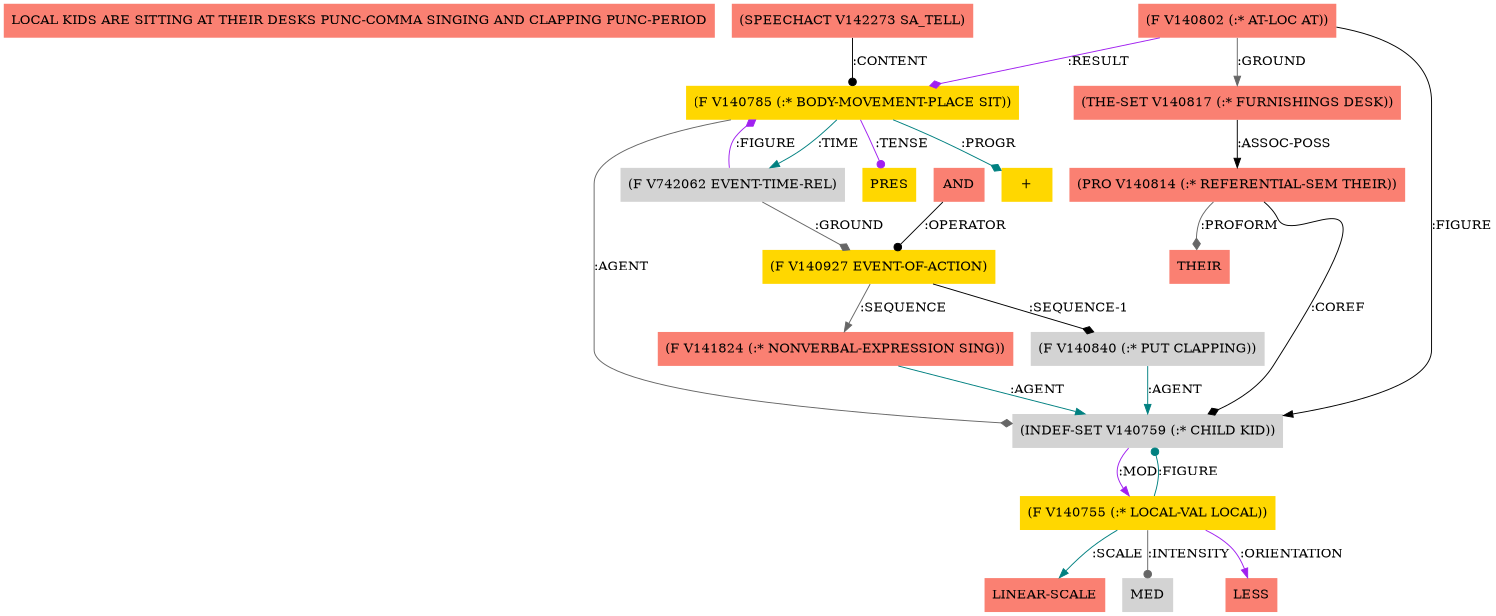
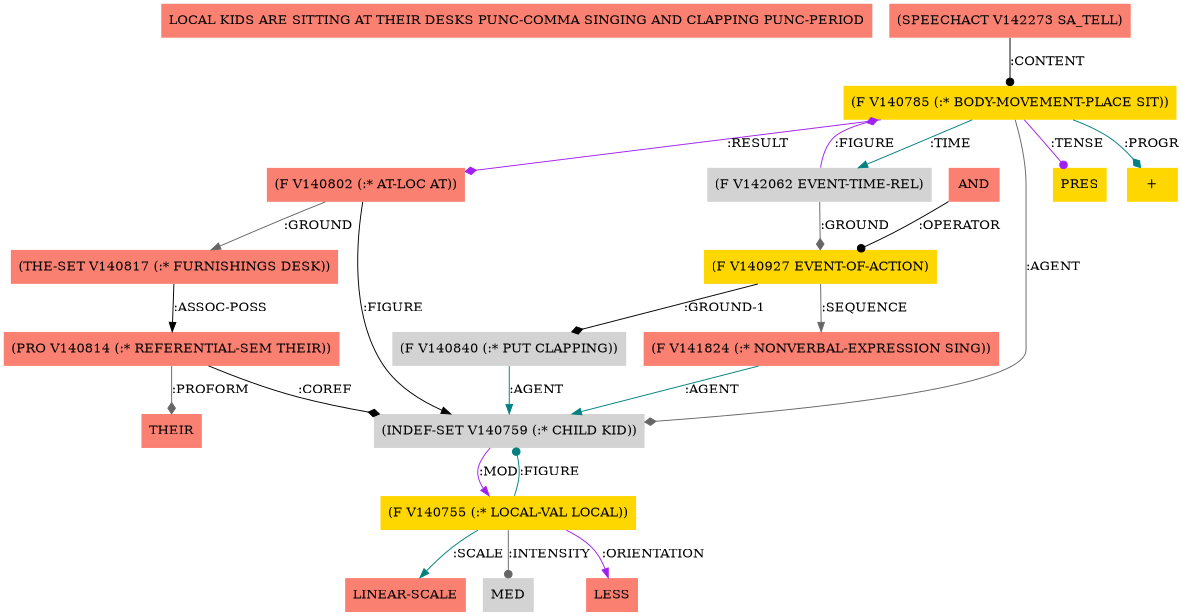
(1050, 61) -> (679, 145)
(733, 185) -> (820, 185)
(1079, 308) -> (725, 308)
